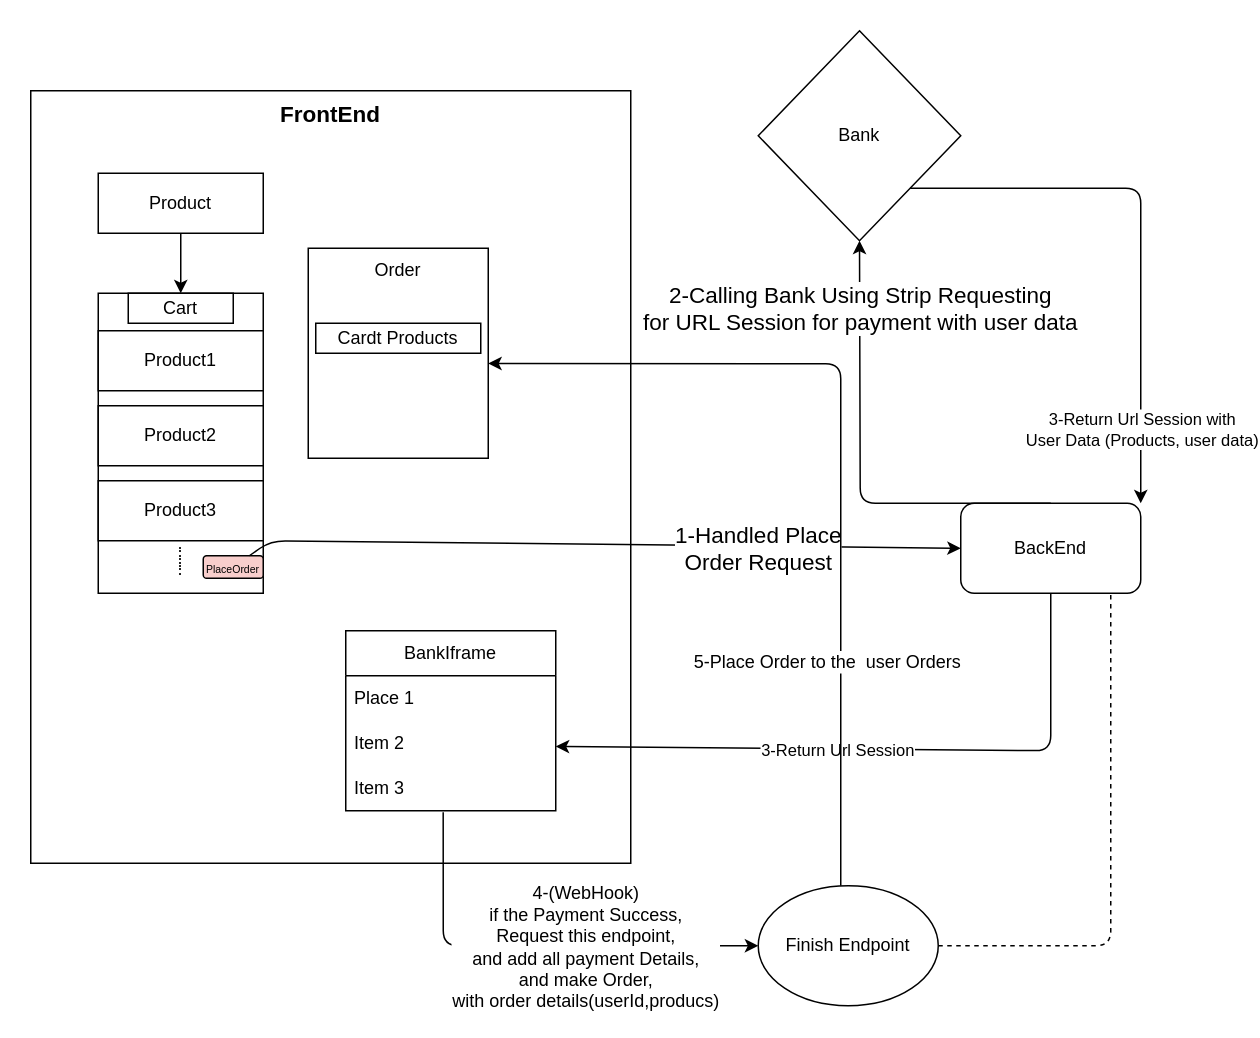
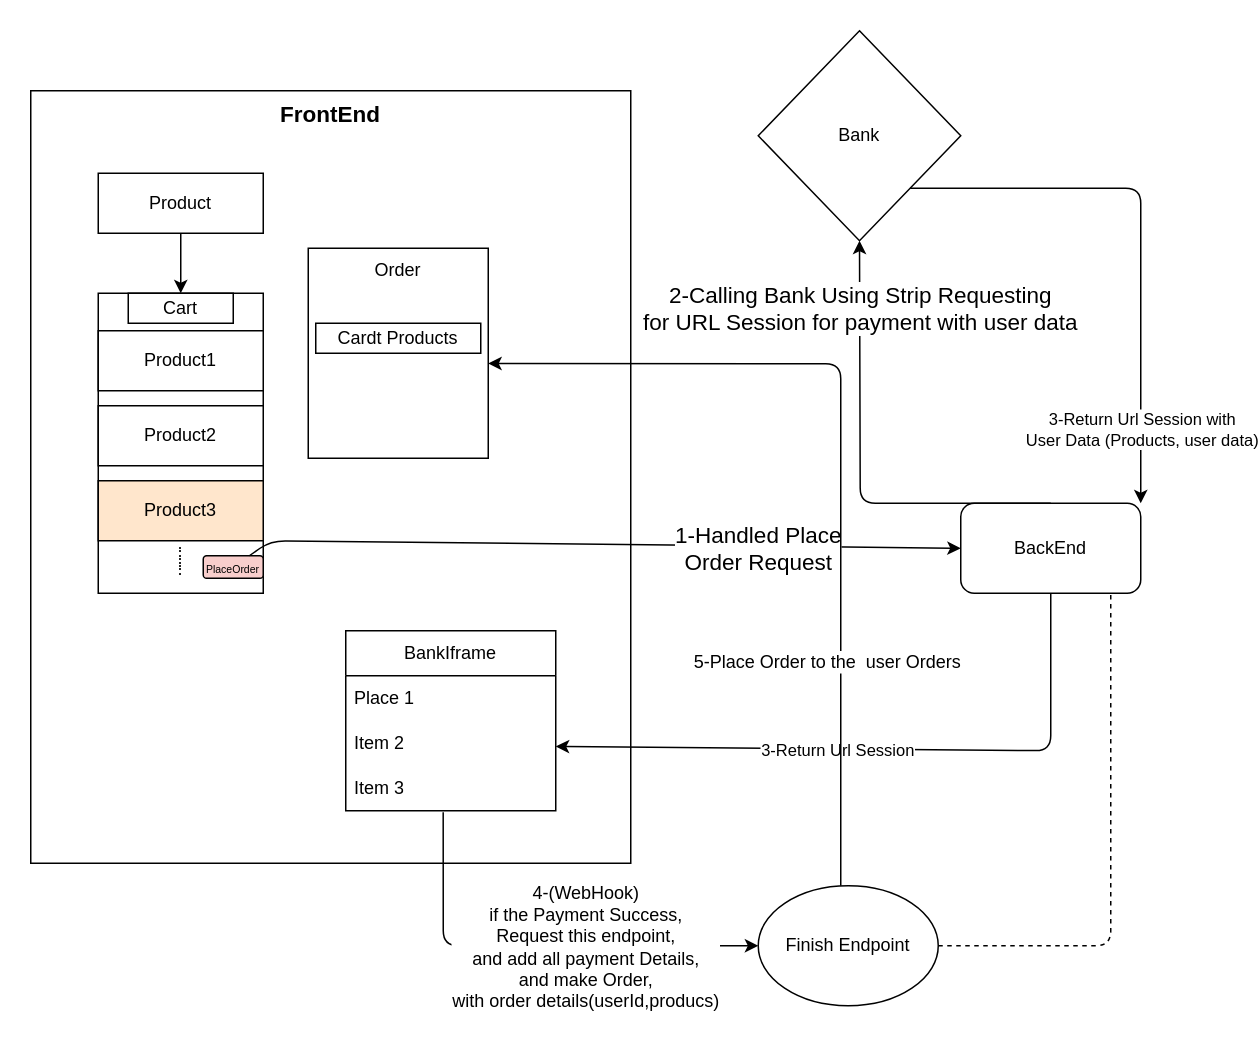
(181, 511) -> (181, 511)
